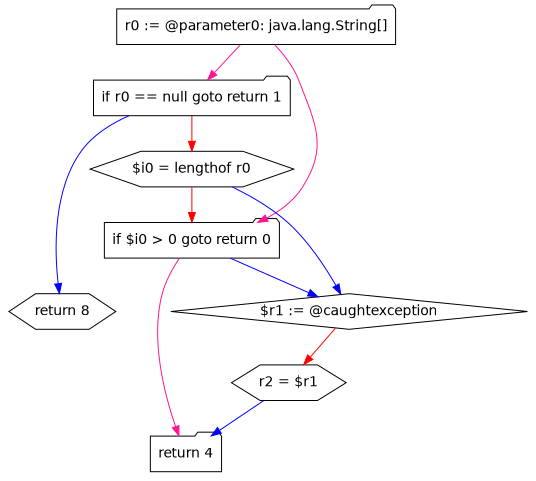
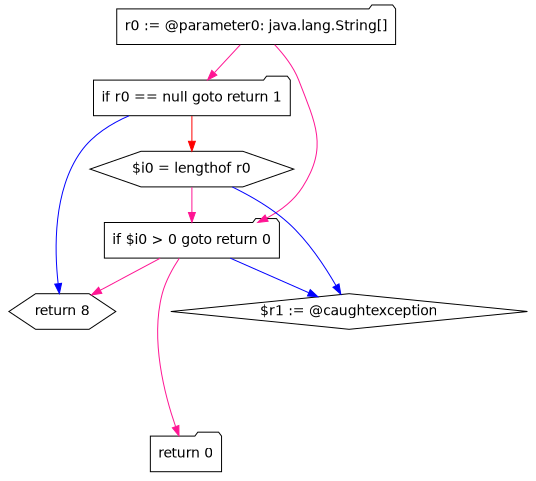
(192, 200) -> (192, 200)
none -> (130, 274)
(289, 383) -> none
(186, 454) -> (186, 454)
